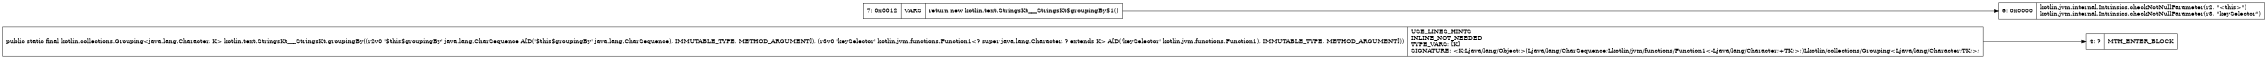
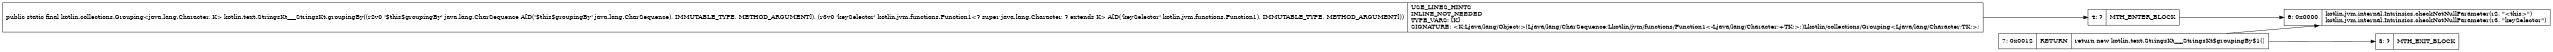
(913, 11) -> (2054, 41)
none -> (2229, 17)
none -> (2417, 42)
